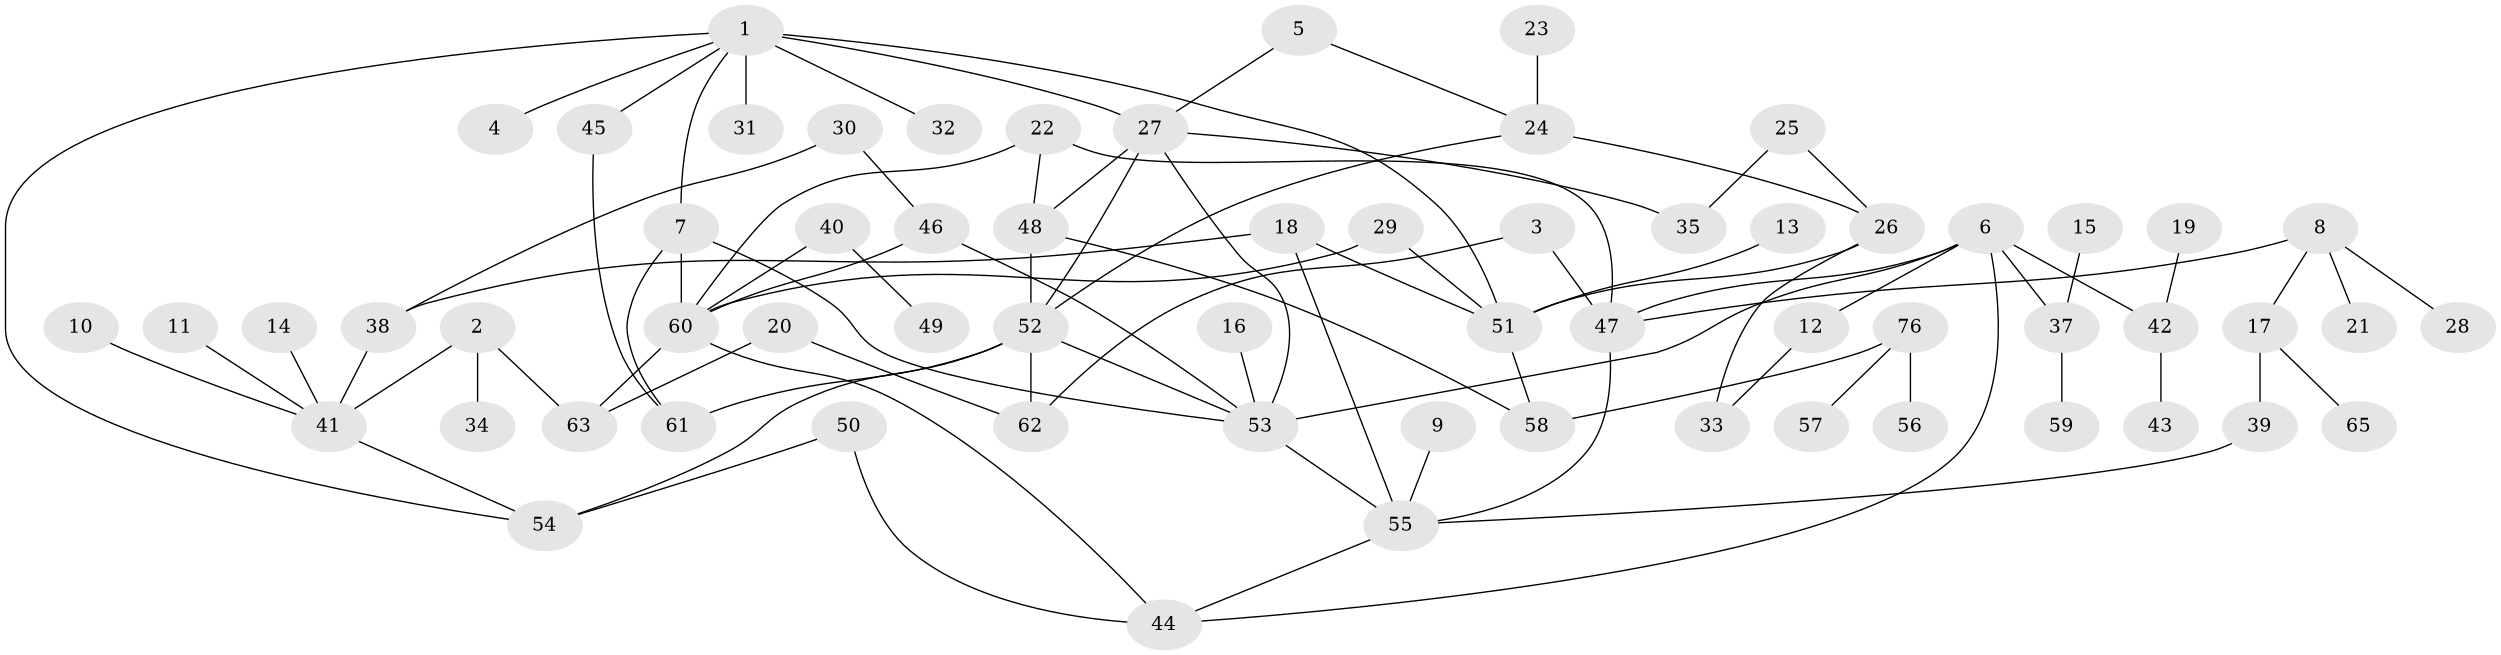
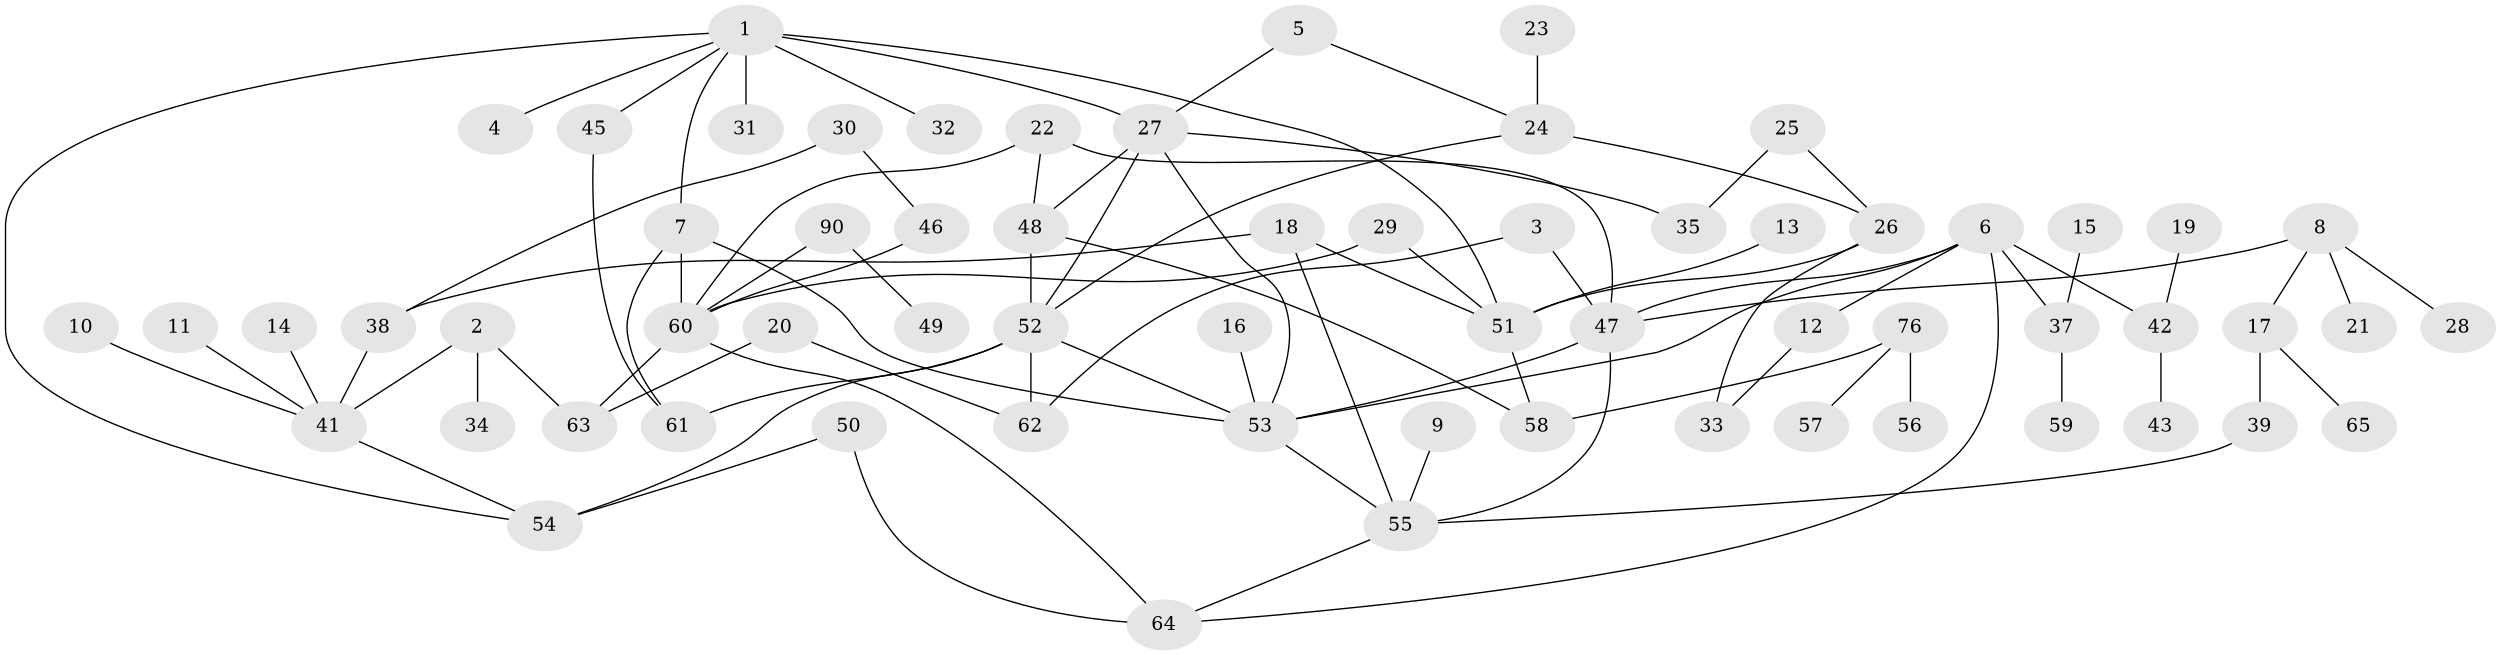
(833, 228) -> (833, 228)
(1104, 317) -> (1474, 377)
(1164, 625) -> (1164, 625)
